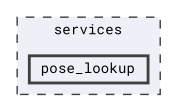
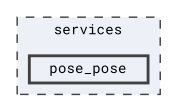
(89, 69) -> (89, 69)
